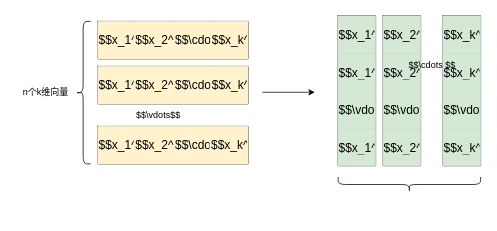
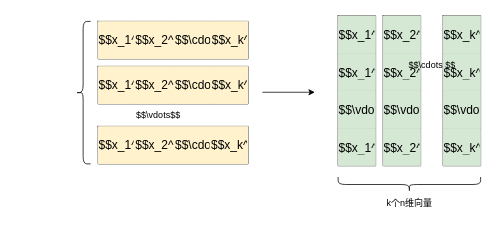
(45, 93) -> none
none -> (409, 203)
